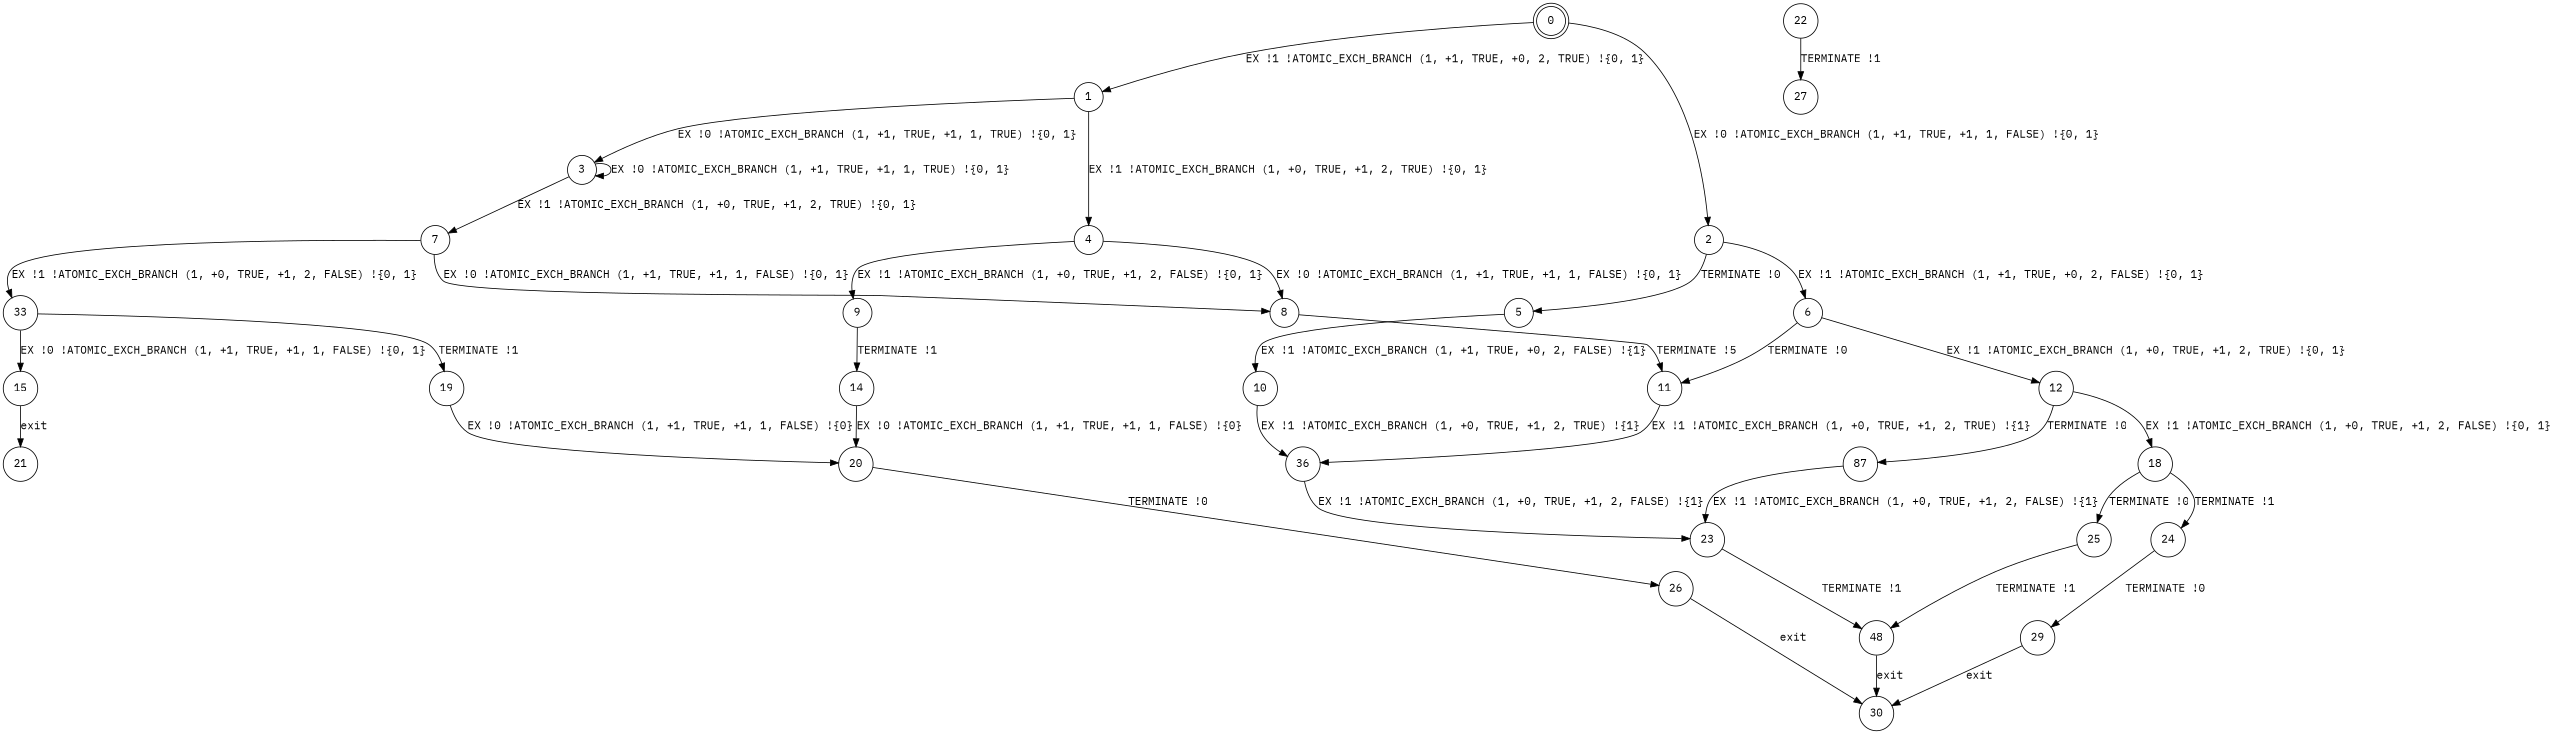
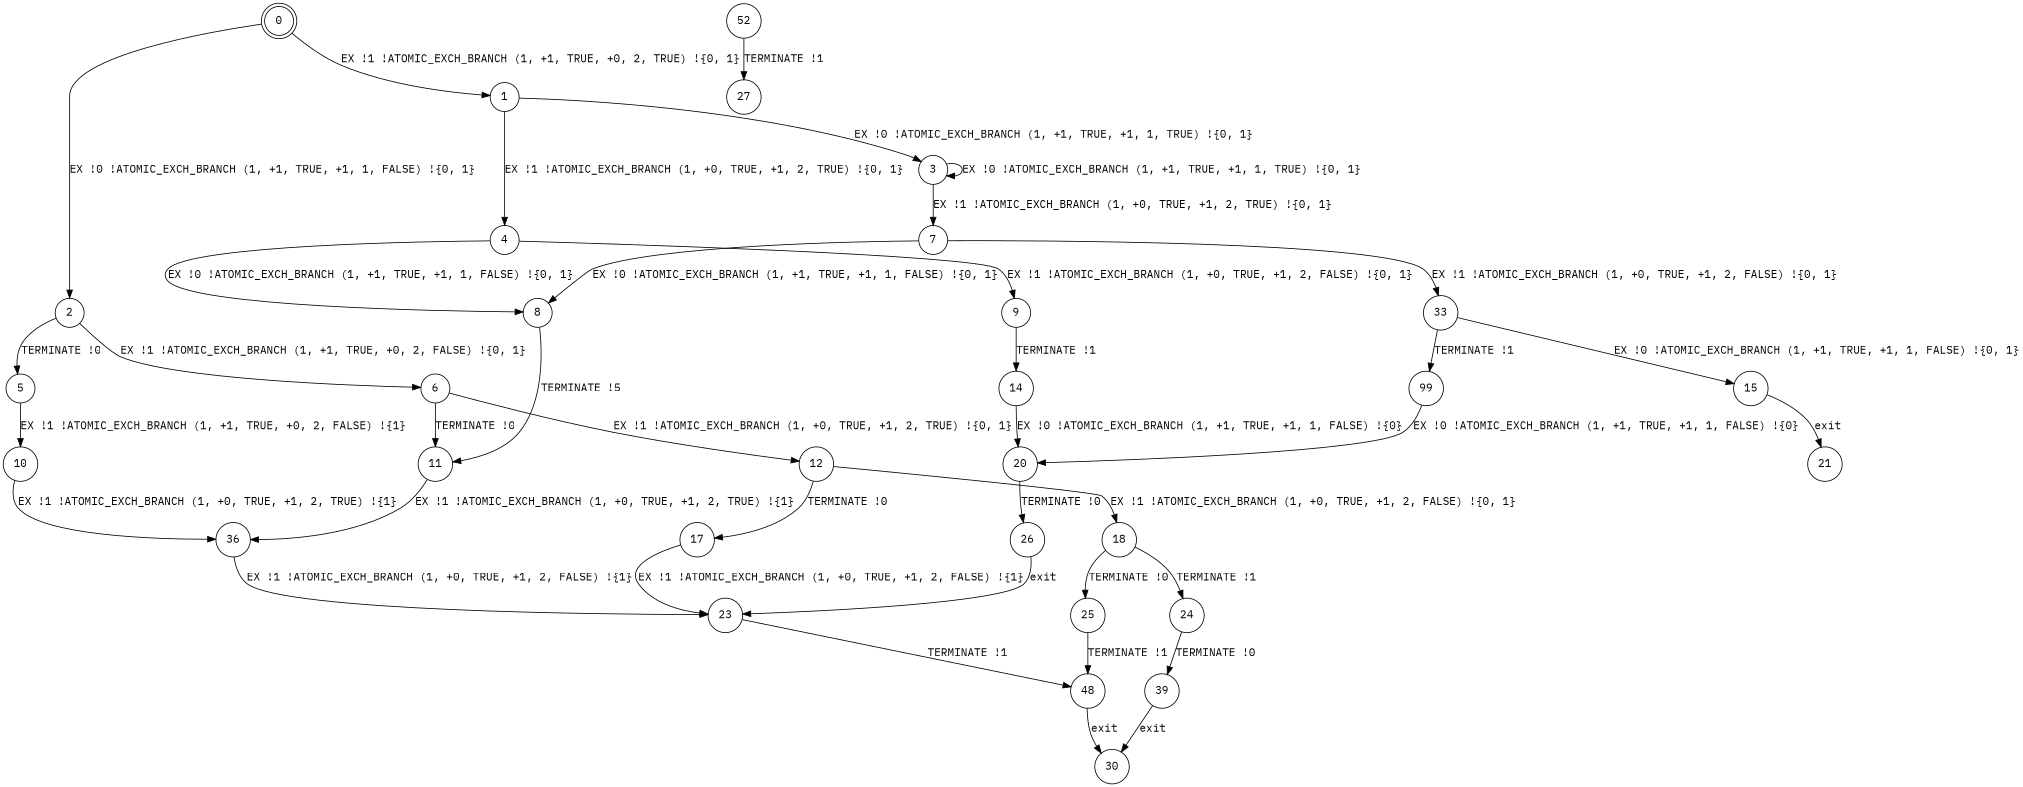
(1801, 21) -> (744, 21)
(447, 388) -> (1426, 388)
(1860, 464) -> (697, 540)
(2038, 638) -> (1162, 691)
(1773, 649) -> (903, 605)
